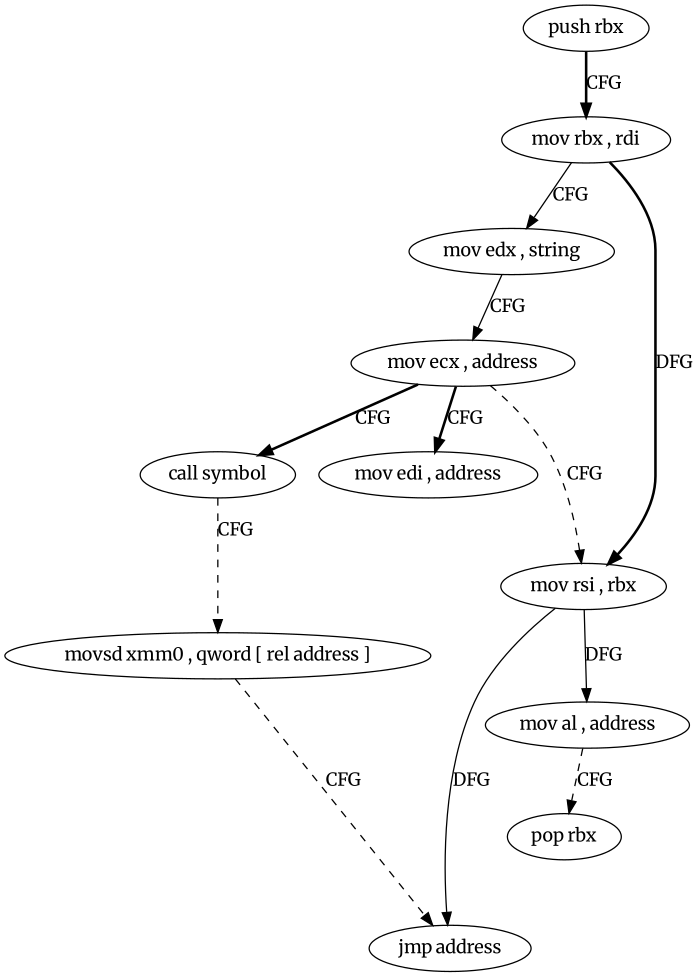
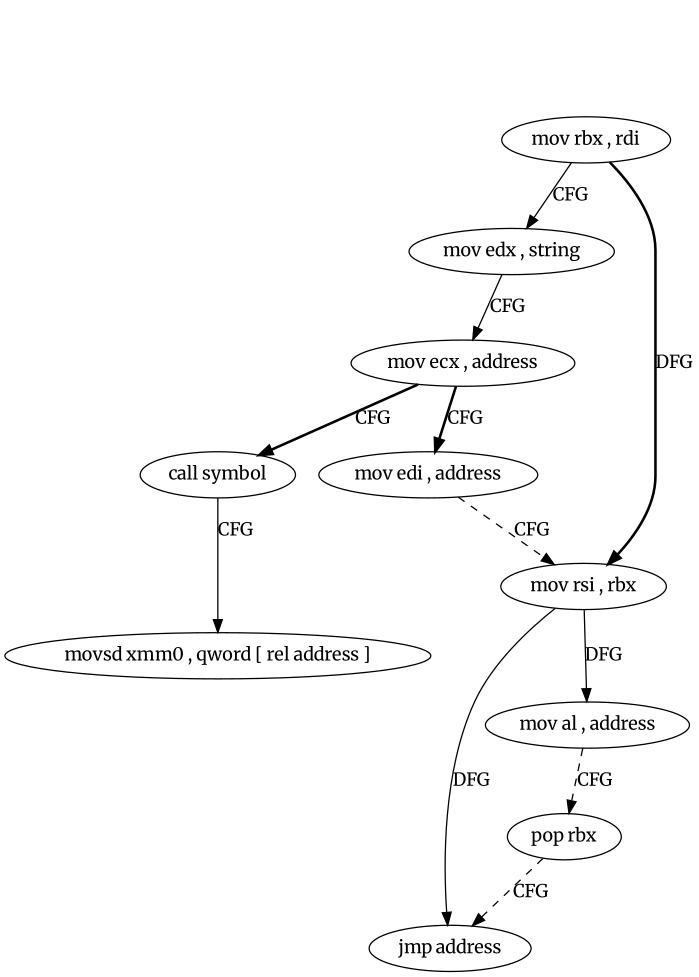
(586, 28) -> none
(552, 458) -> (501, 527)
(218, 559) -> (218, 559)
(330, 797) -> (512, 888)
